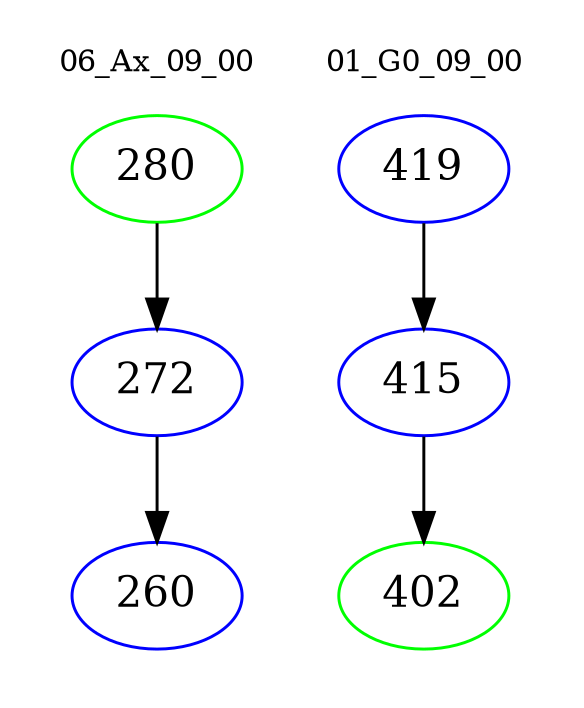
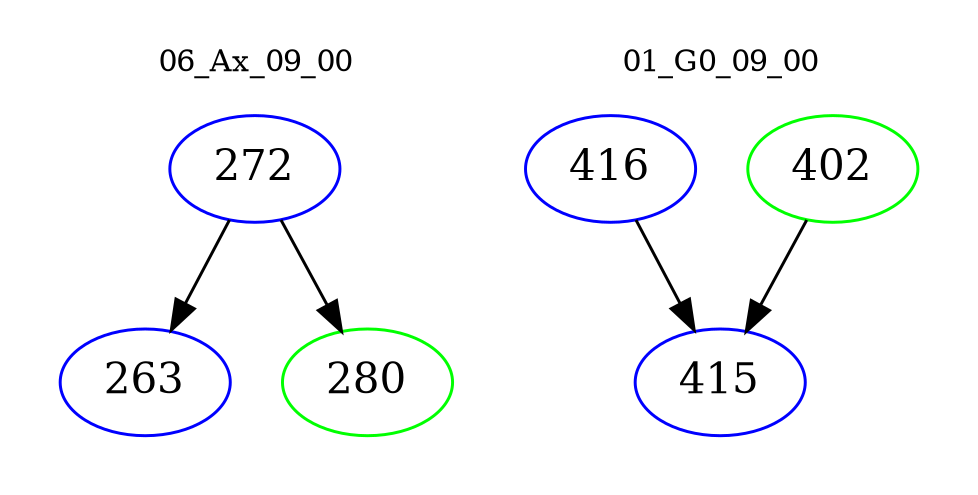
(424, 169) -> (611, 169)
(157, 261) -> (304, 262)
(424, 475) -> (784, 262)
(157, 596) -> (145, 382)
